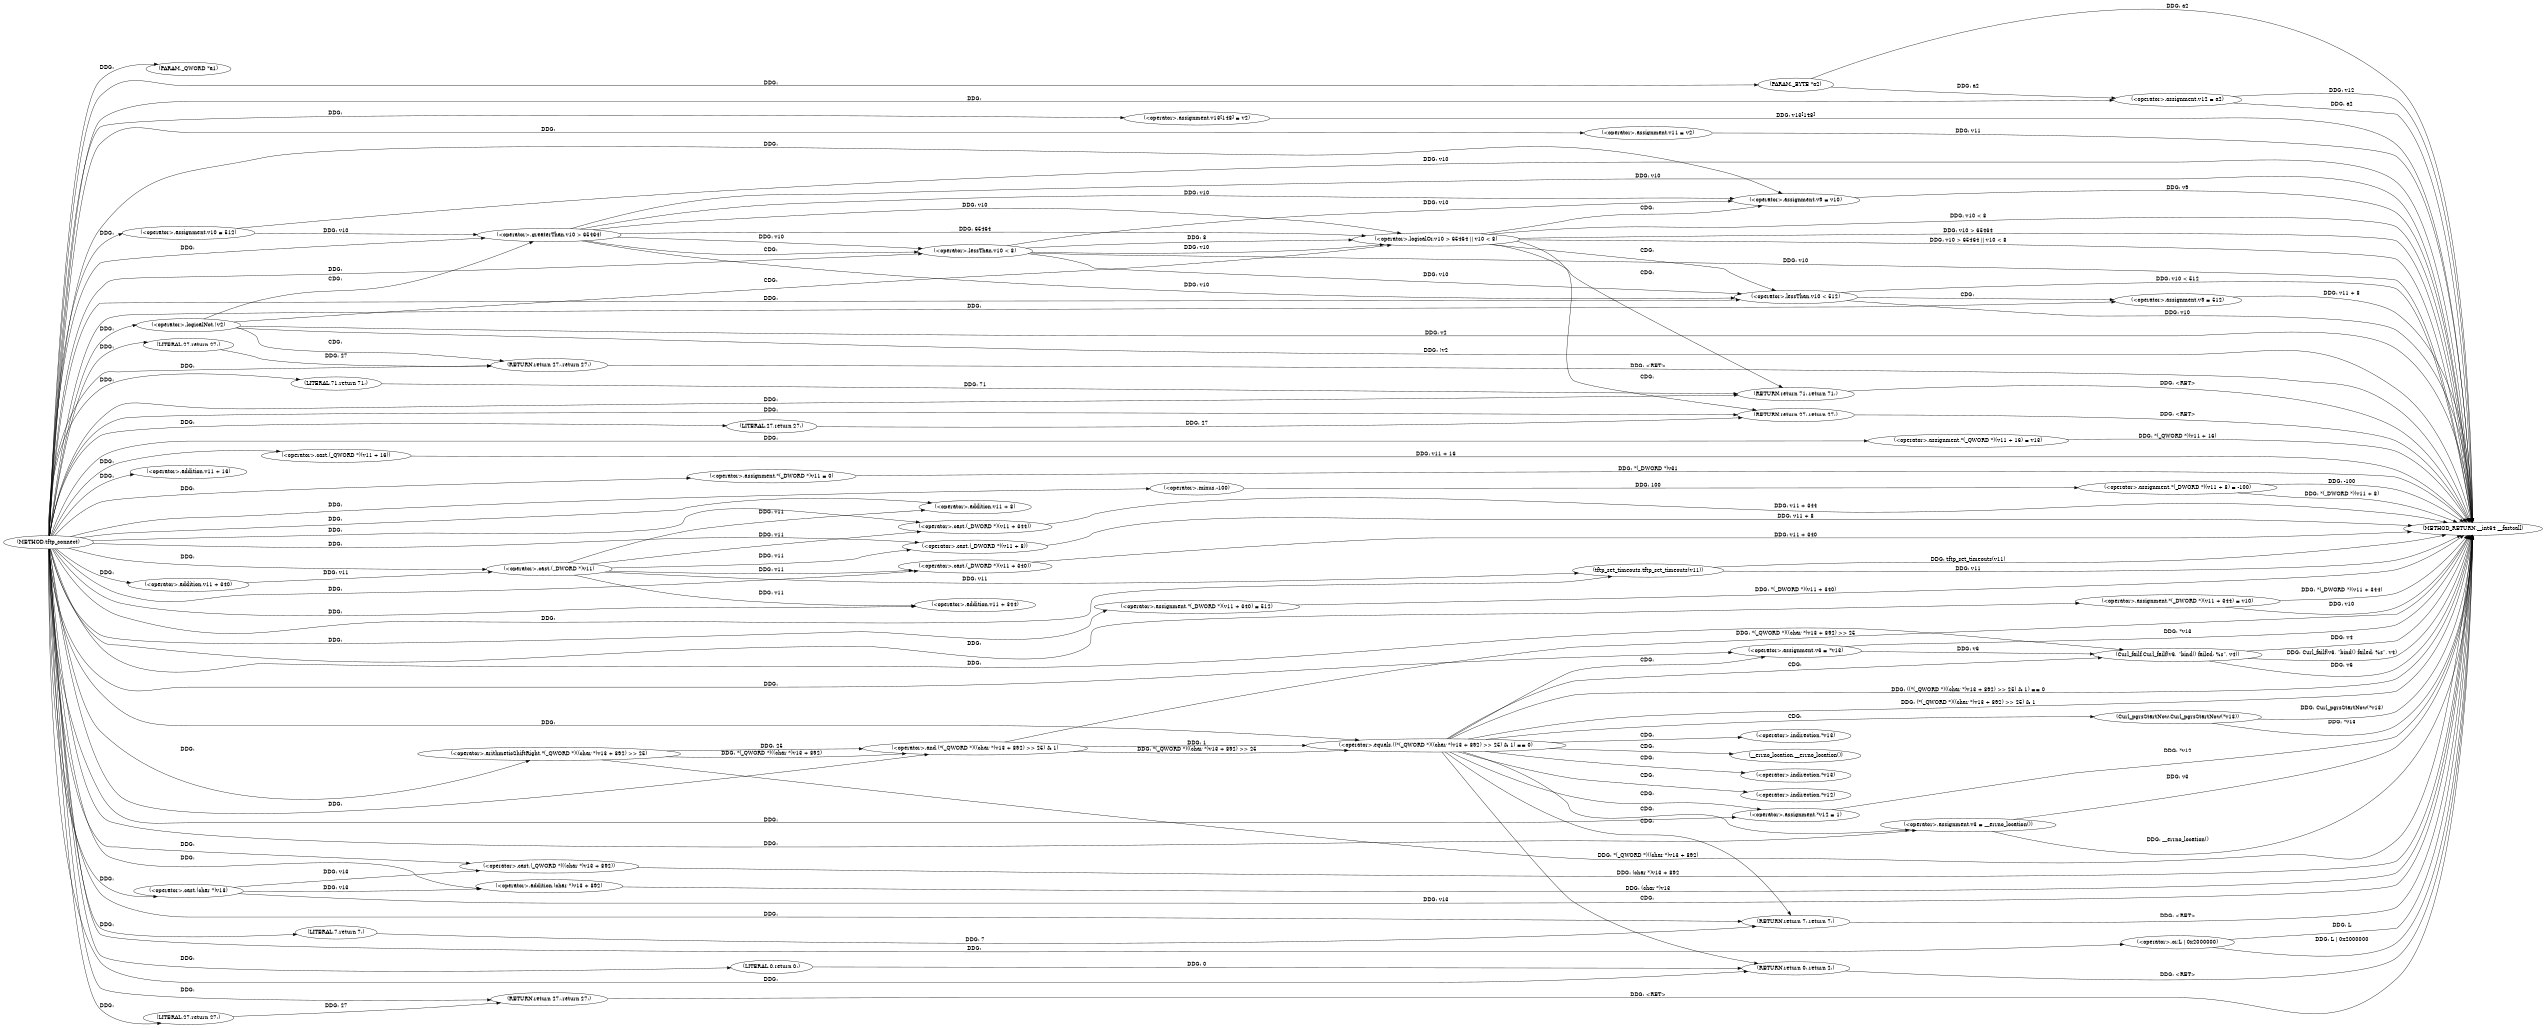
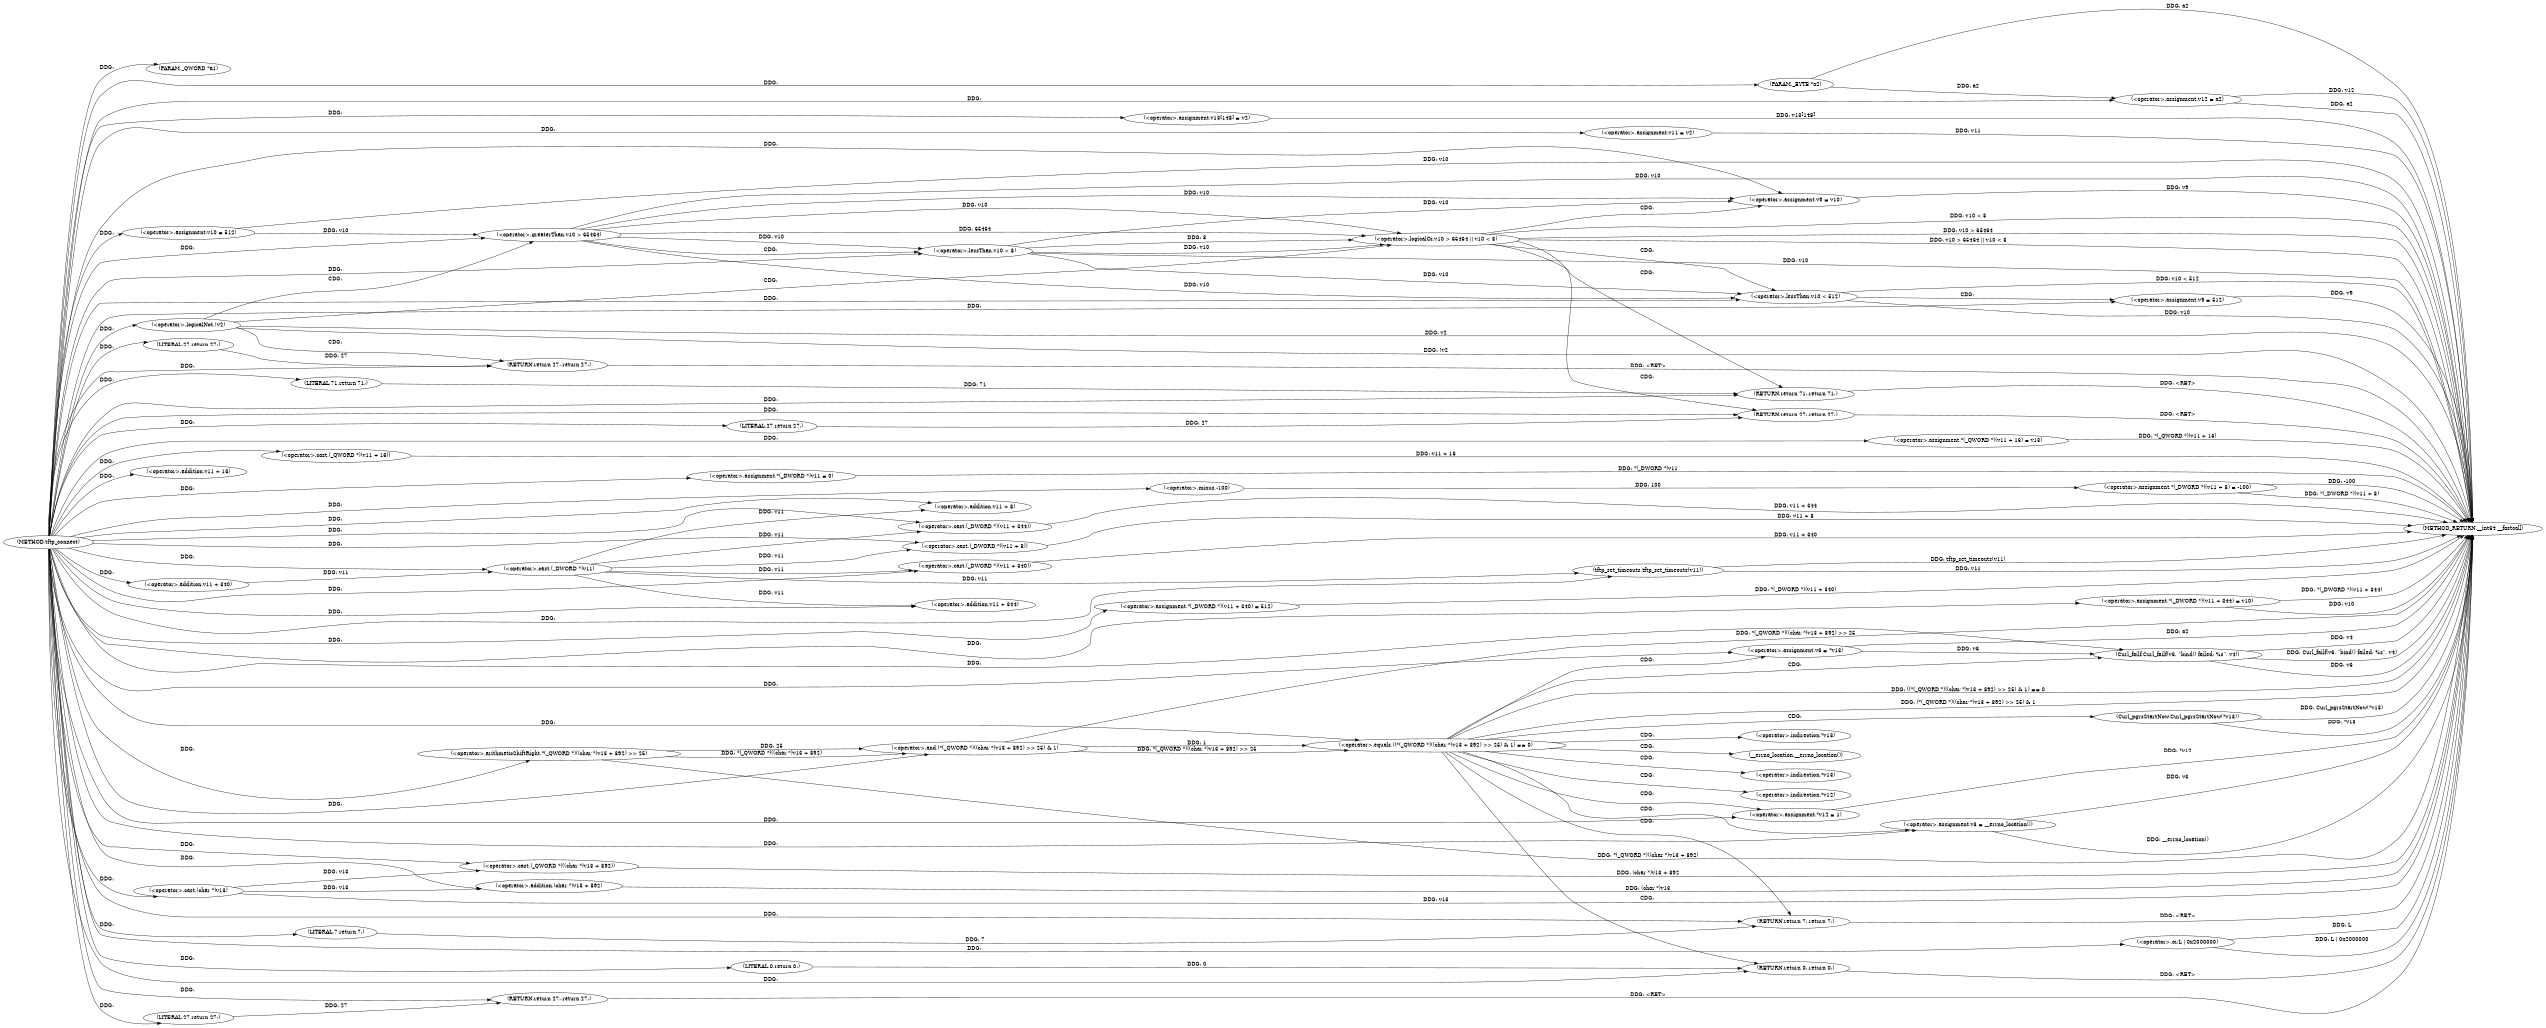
(2342, 294) -> (2342, 294)
(1648, 469) -> (1648, 469)
(2178, 632) -> (2178, 632)
(1796, 968) -> (1796, 968)
